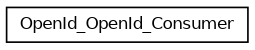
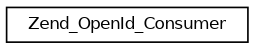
(127, 25) -> (127, 25)
